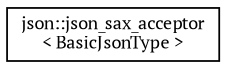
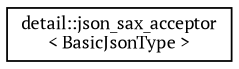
(113, 34) -> (119, 34)
